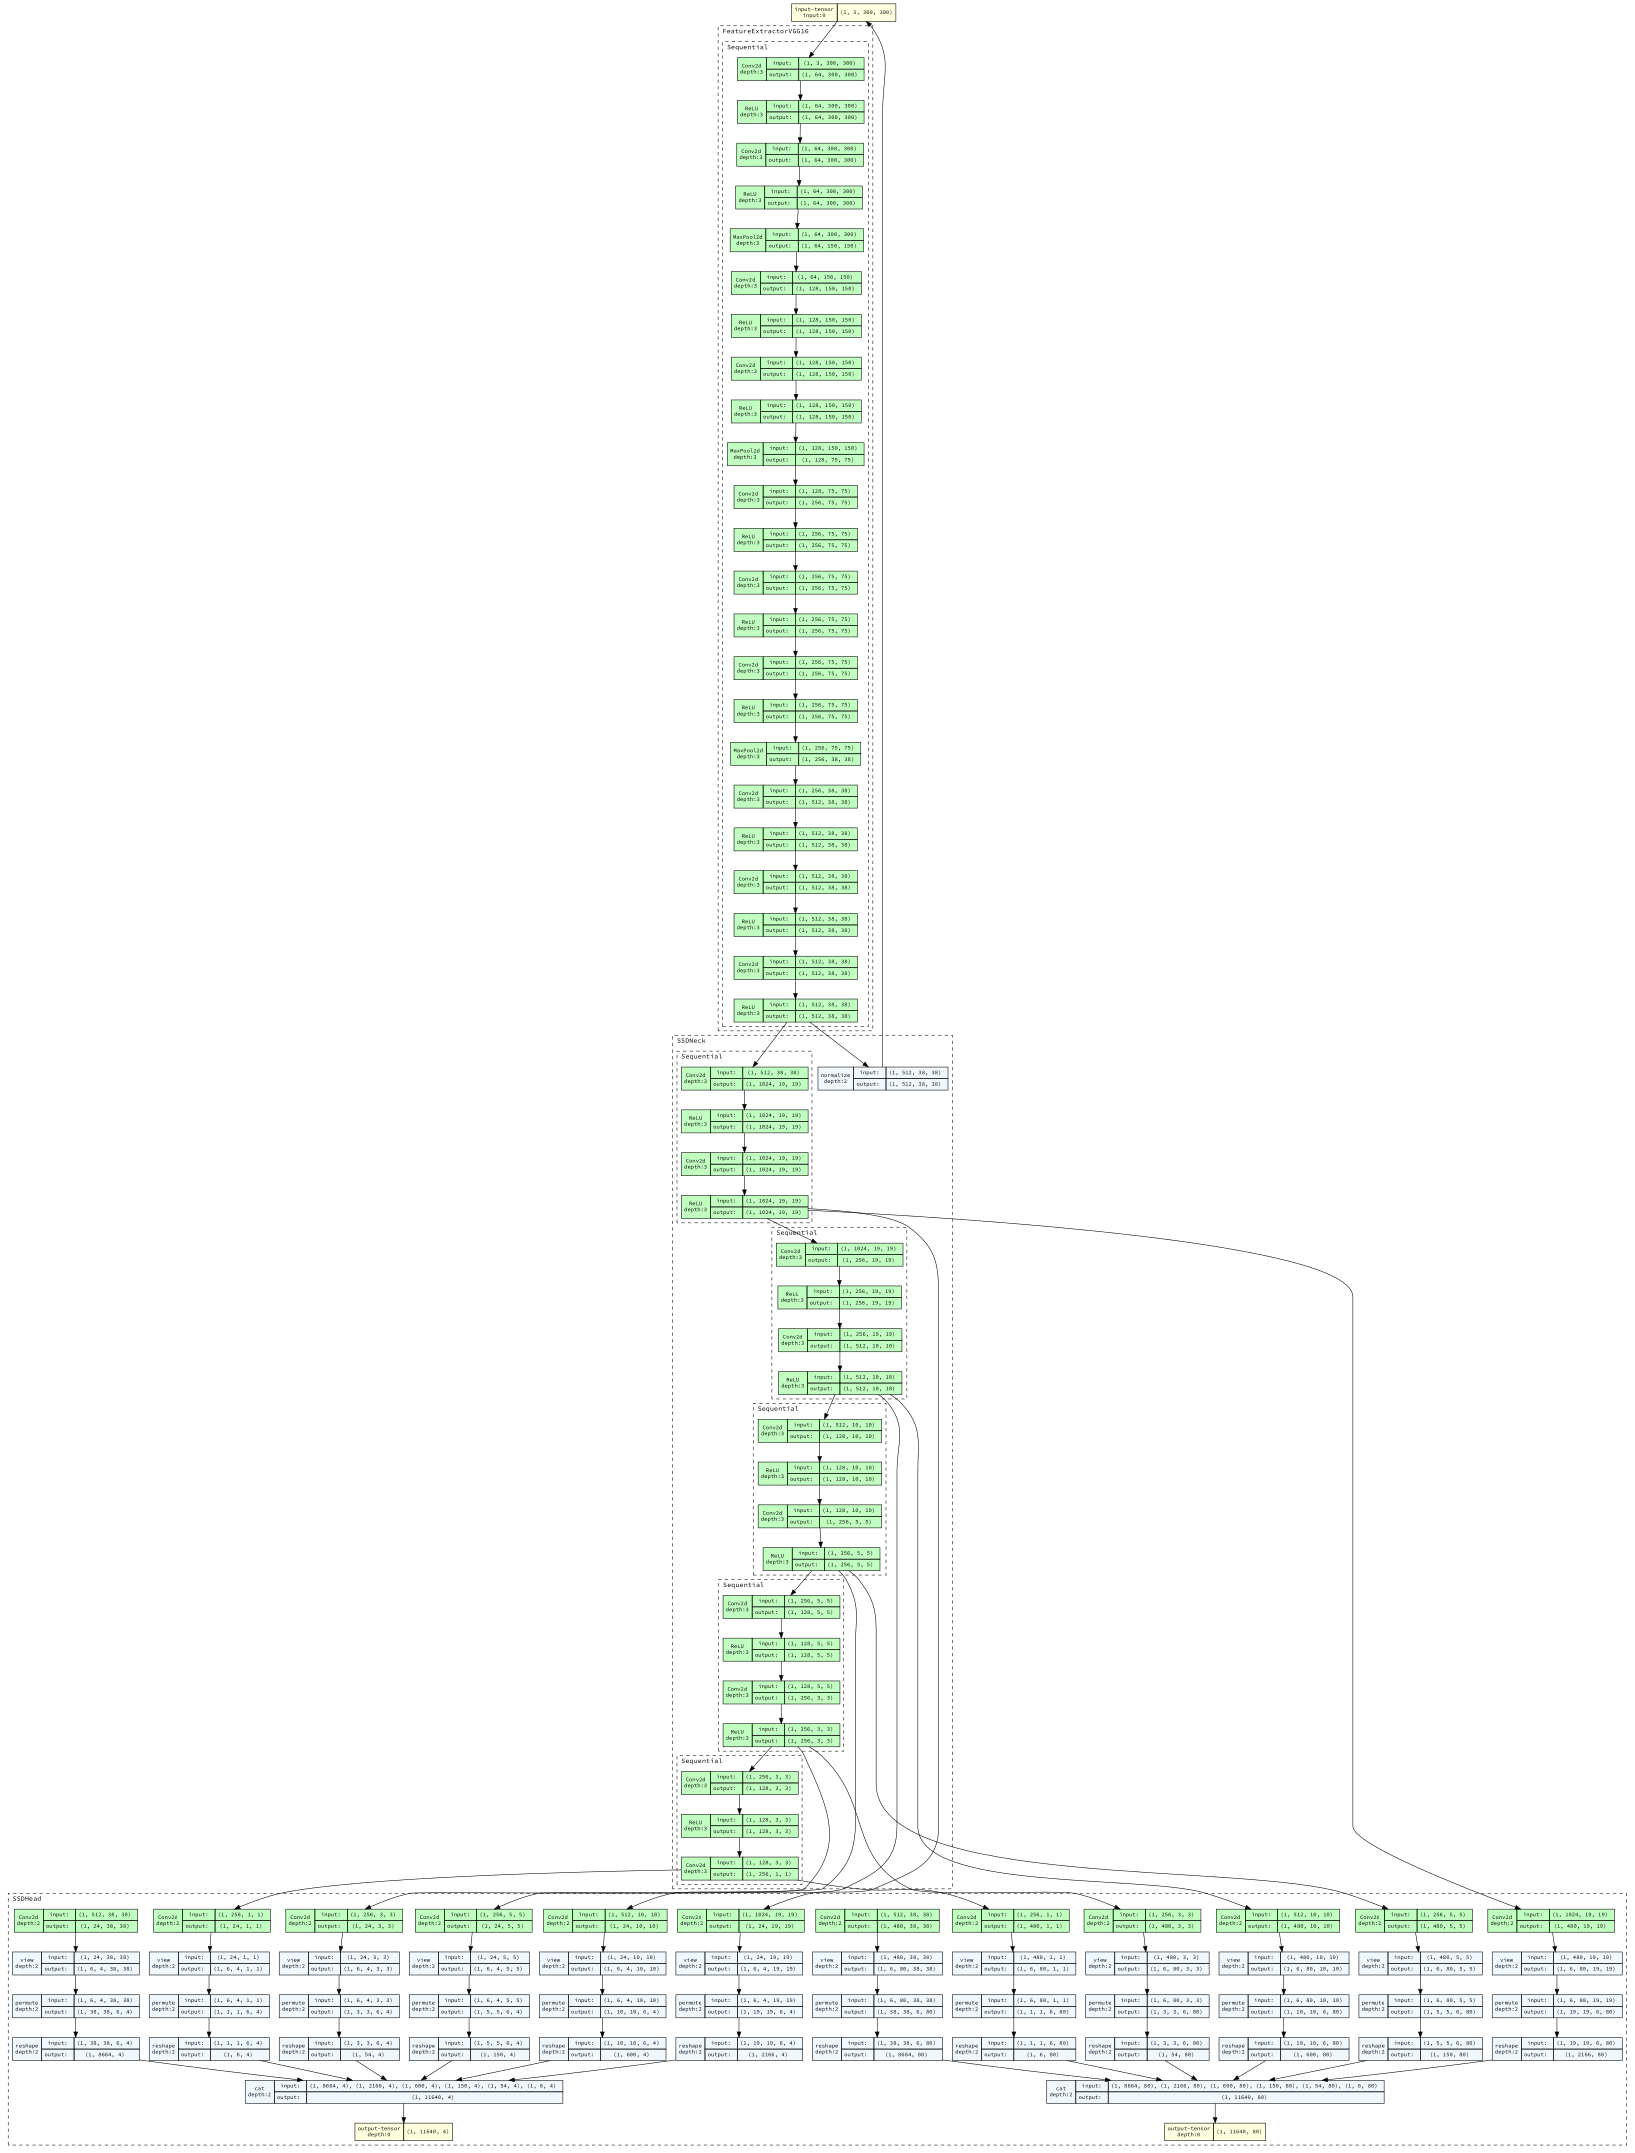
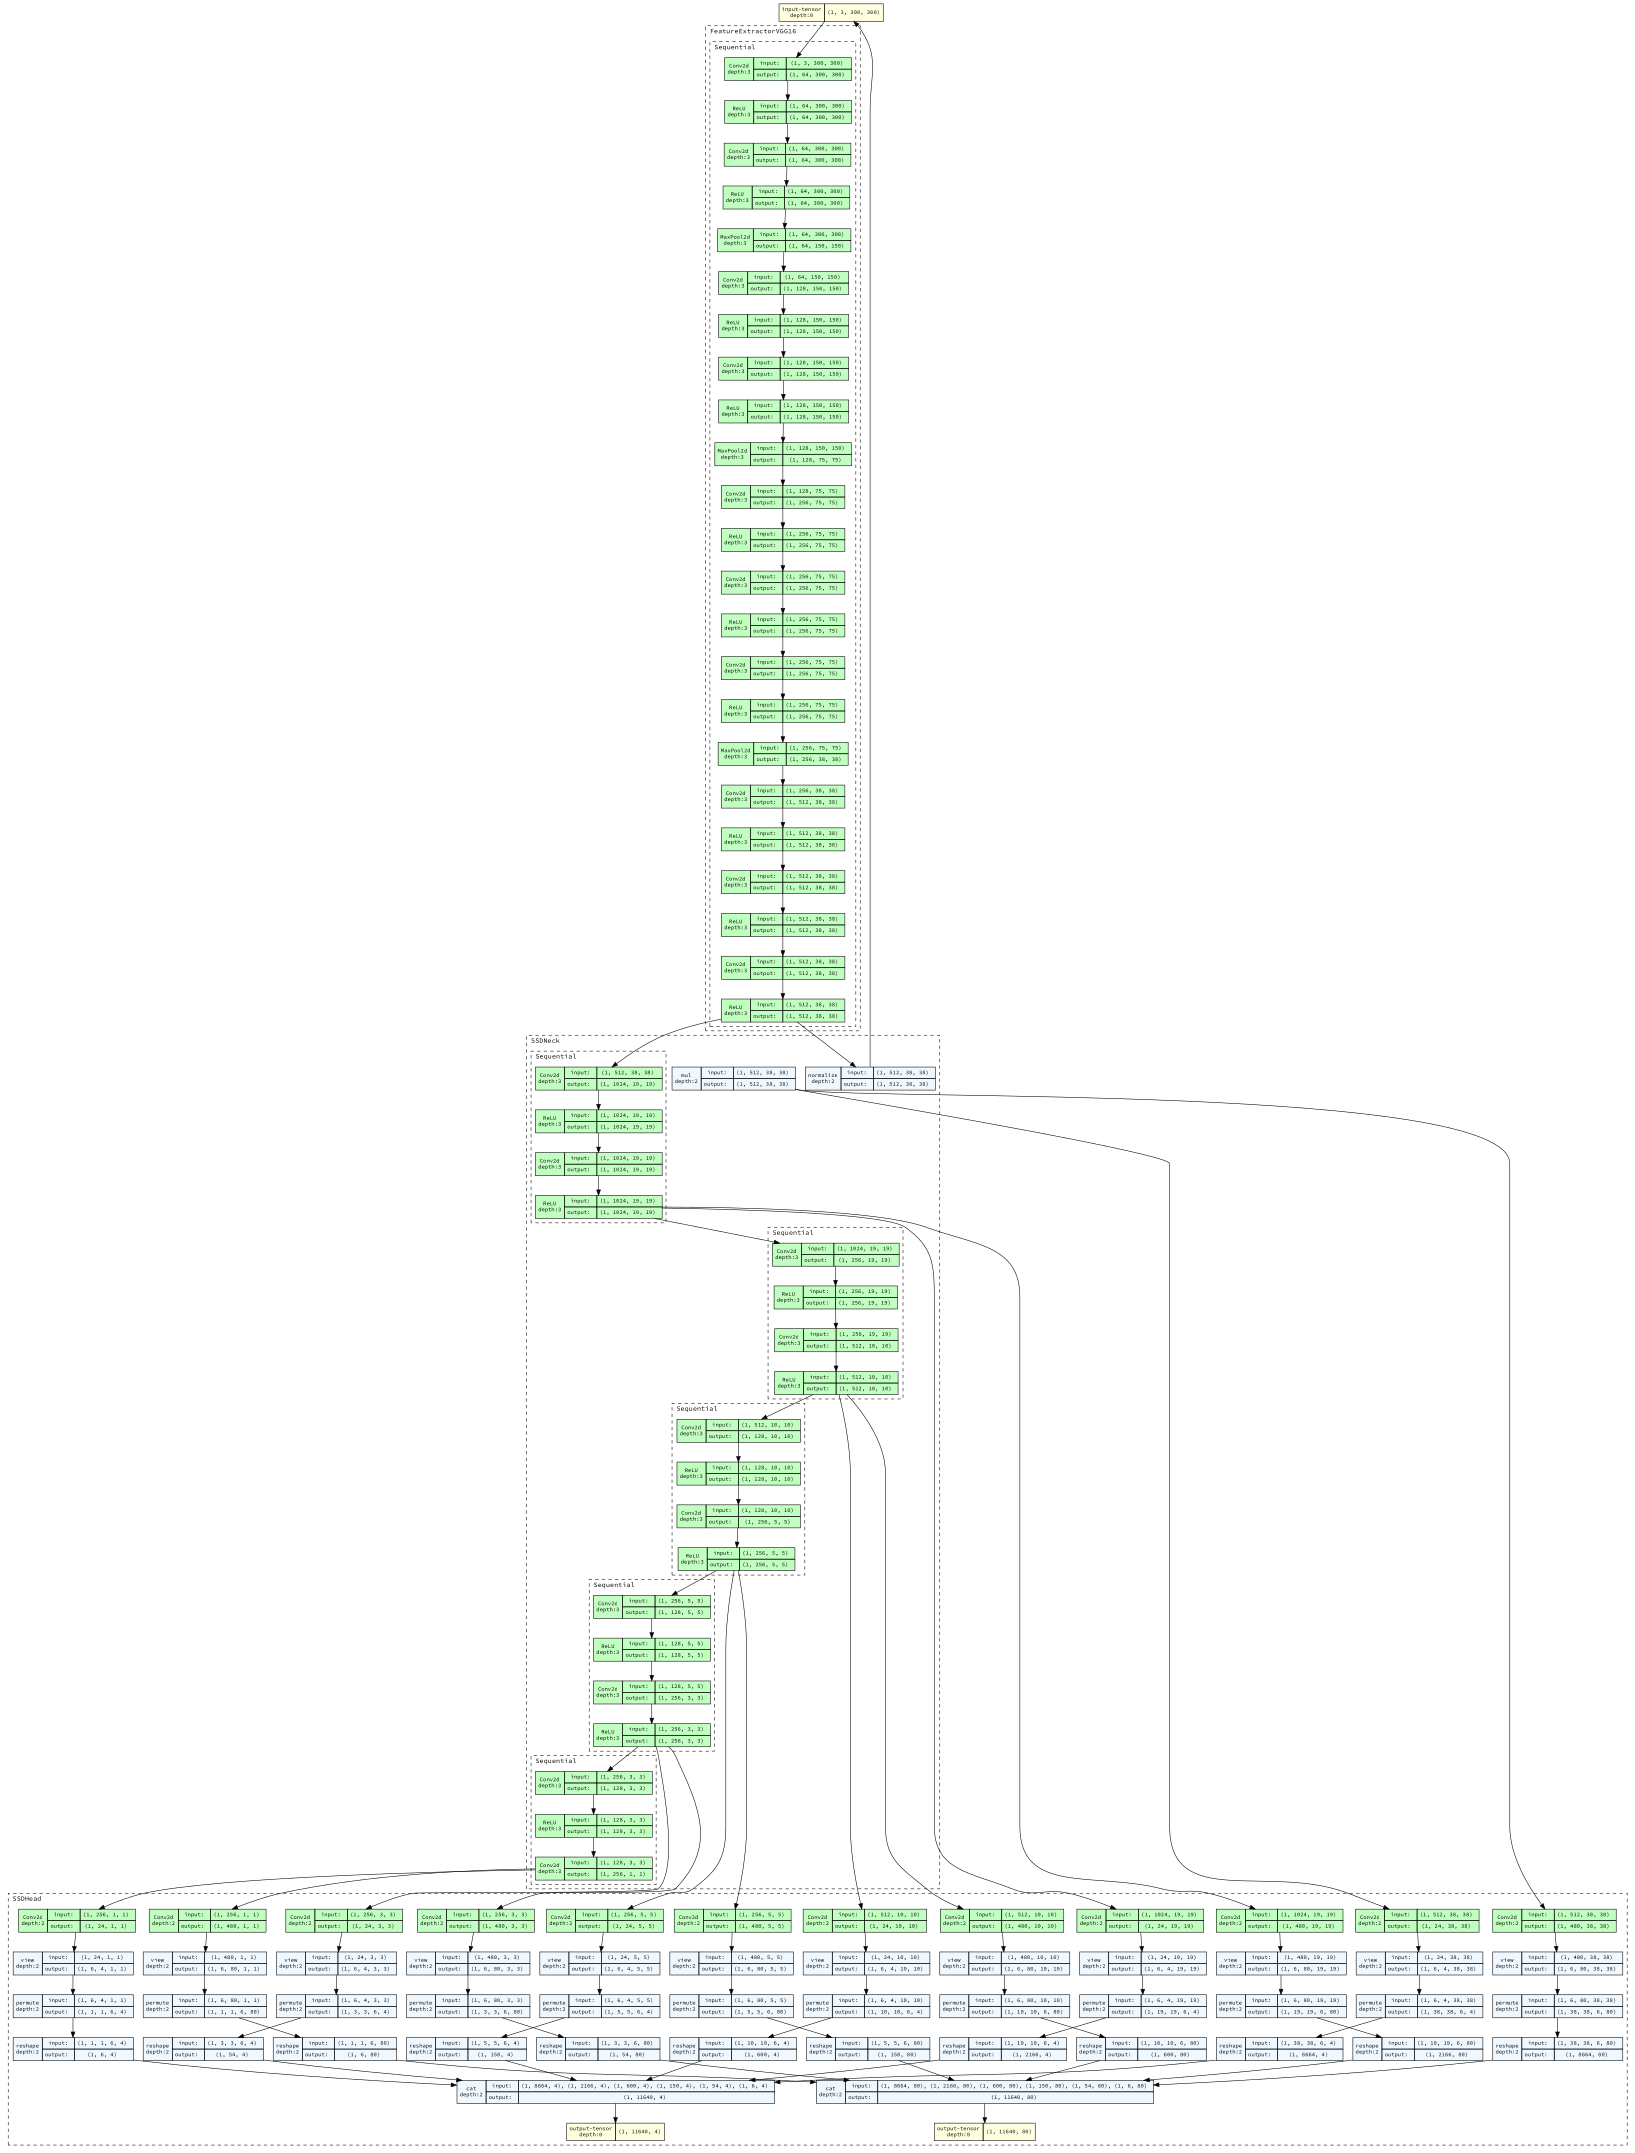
(814, 15) -> (802, 15)
none -> (733, 1079)
